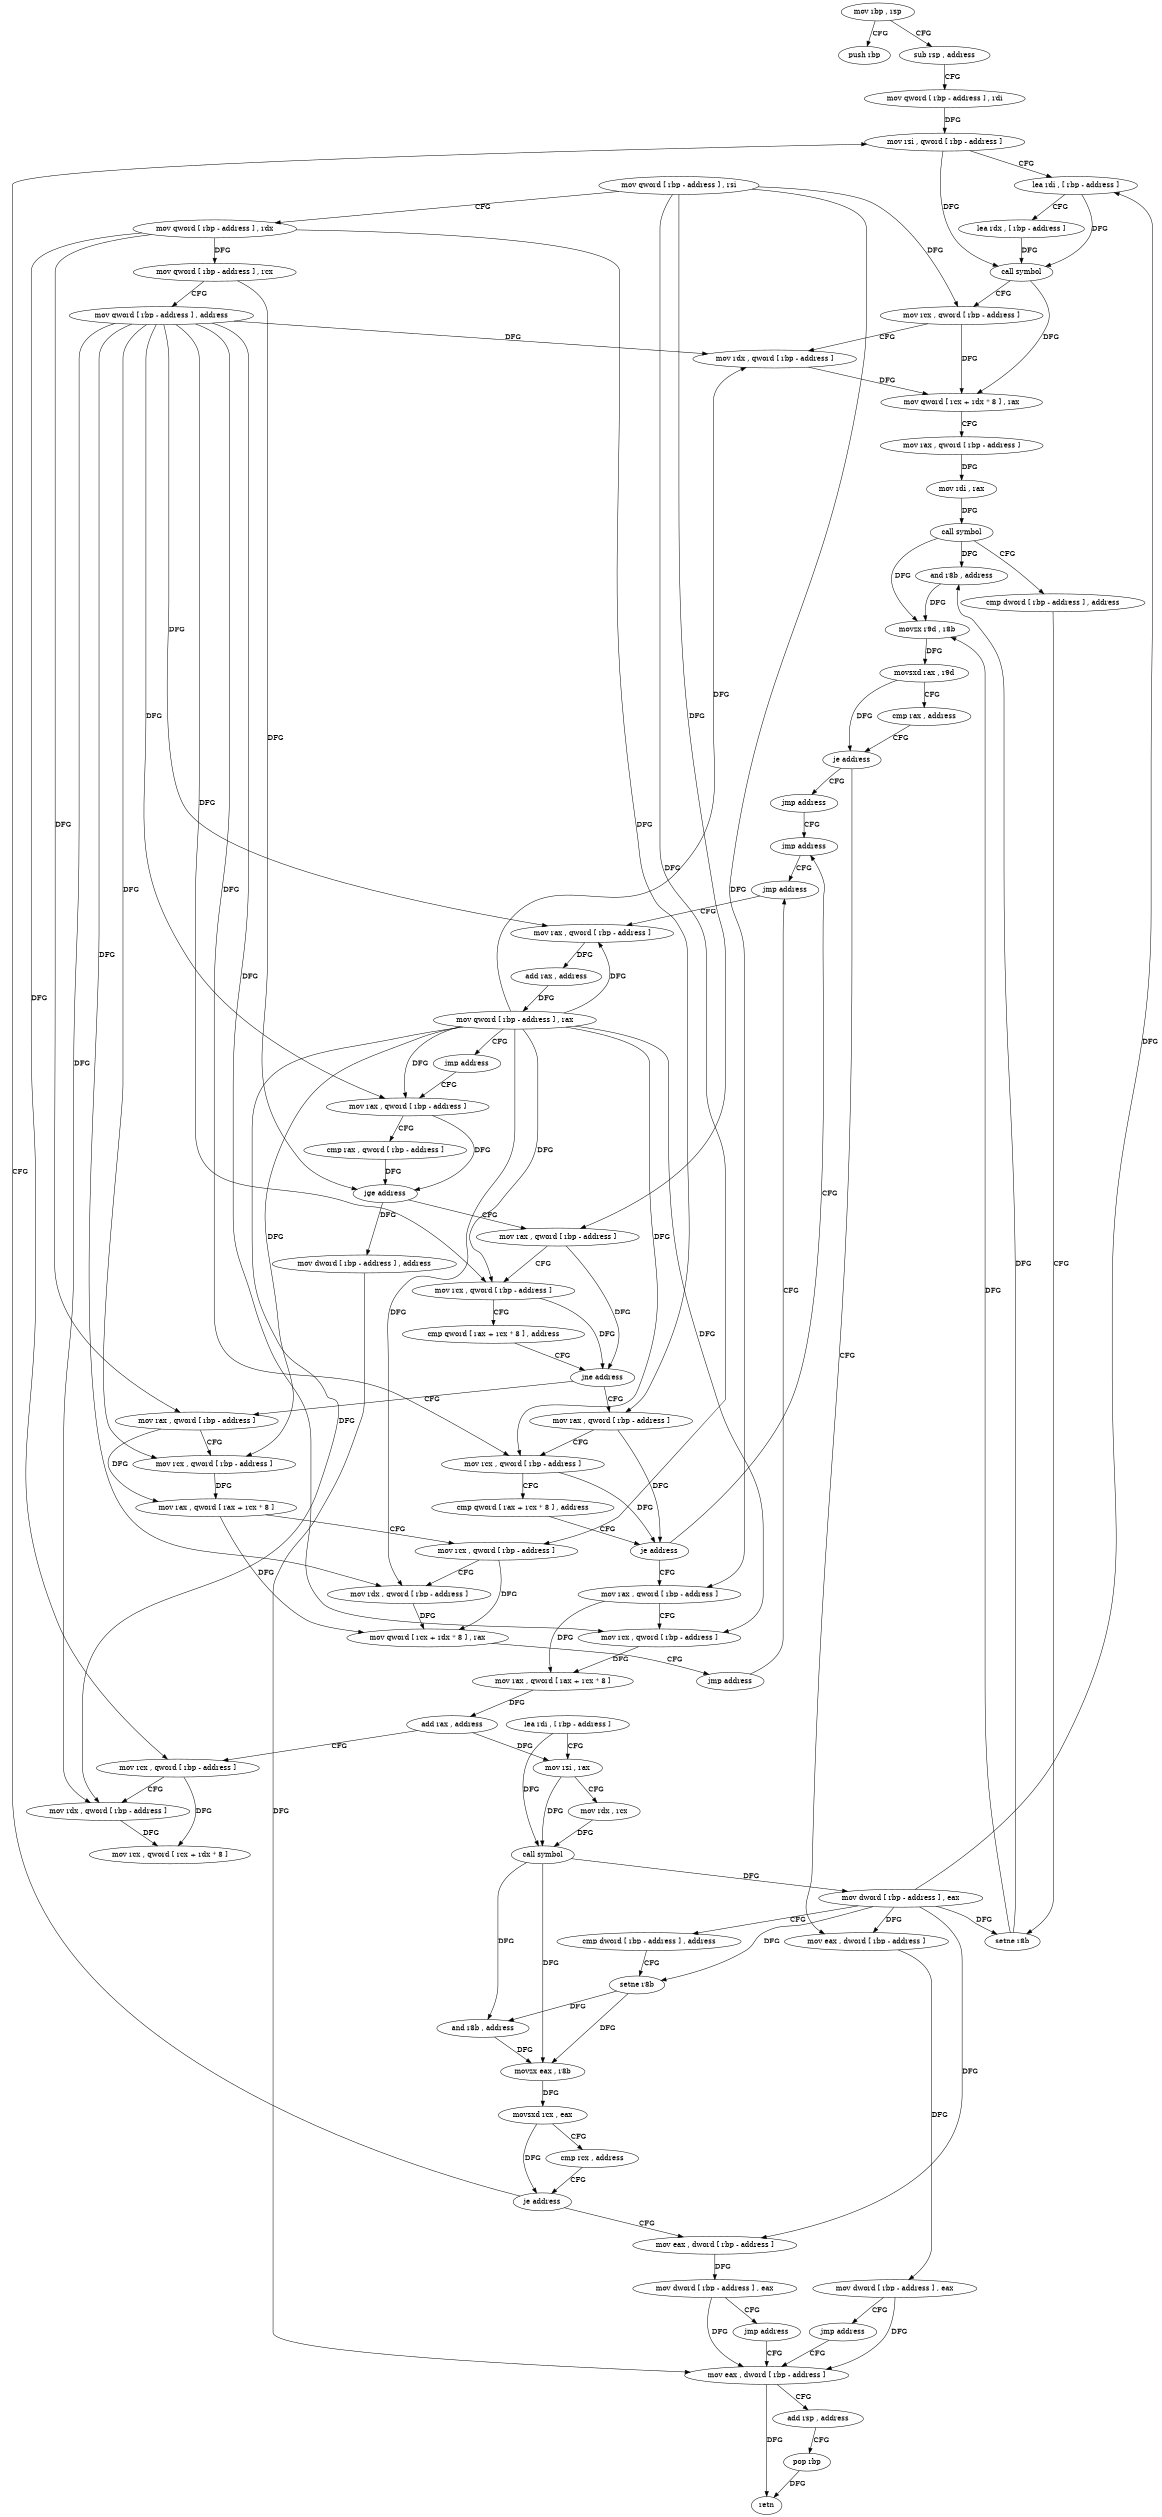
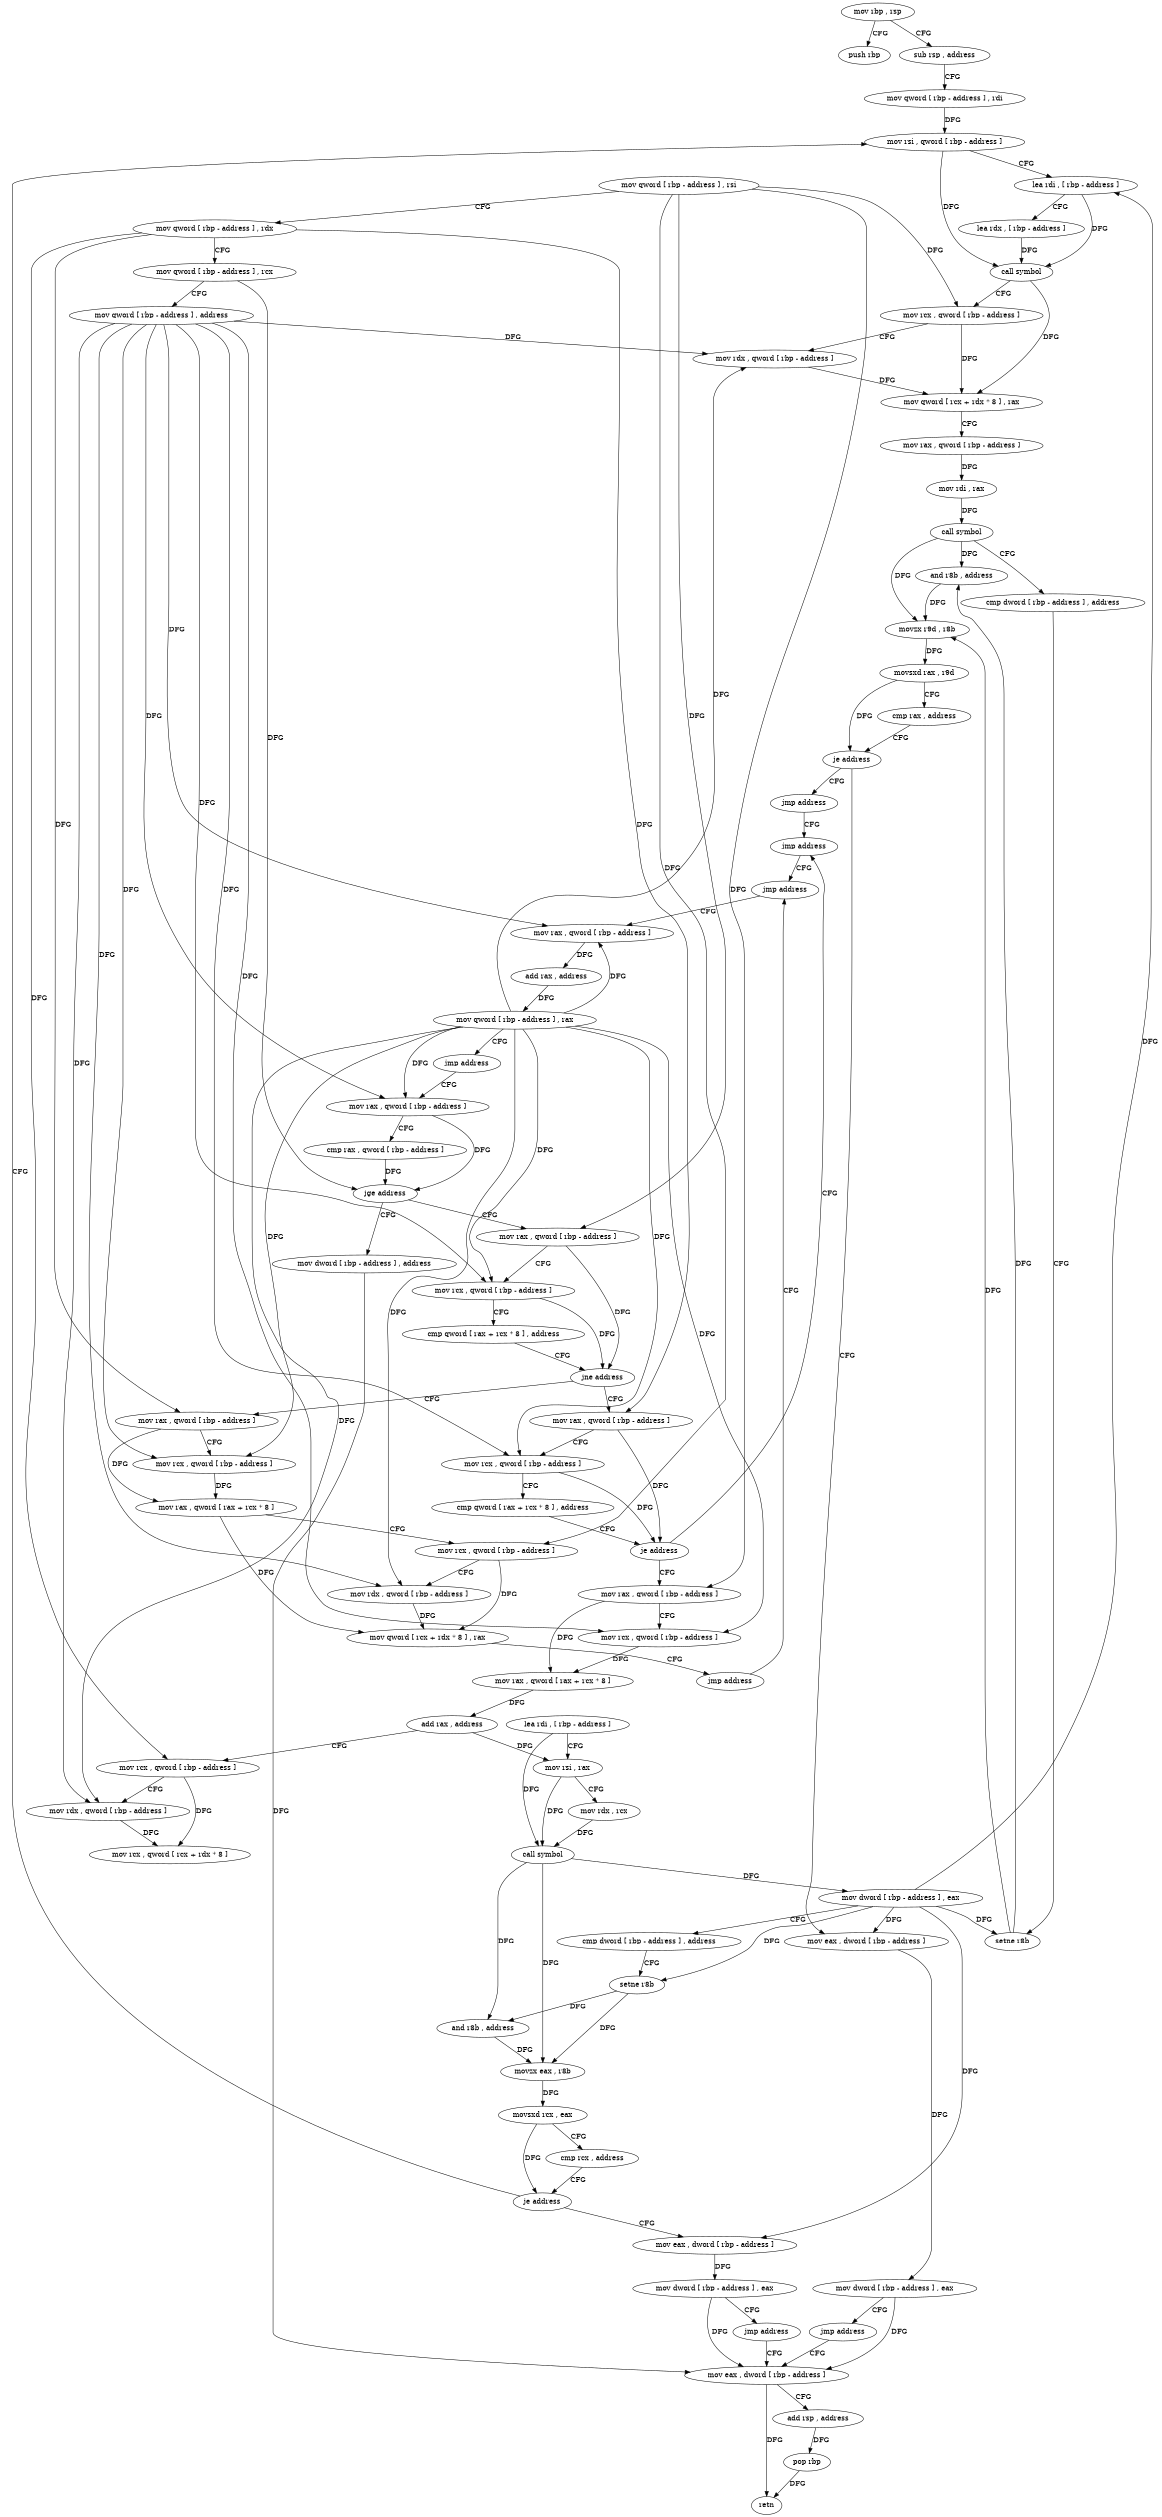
(223, 251) -> (223, 251)
(388, 1215) -> (388, 1215)
(822, 2440) -> (822, 2440)
